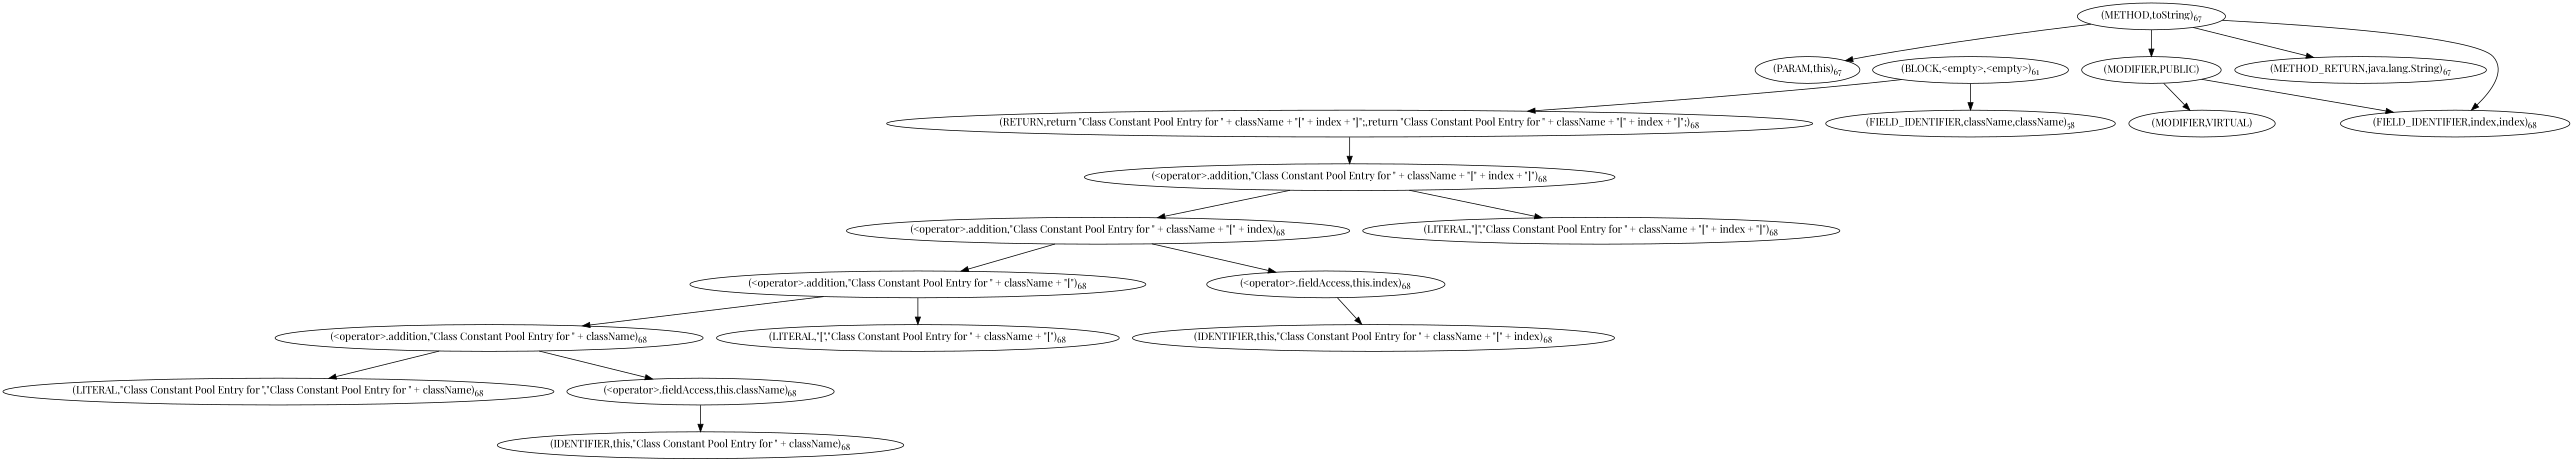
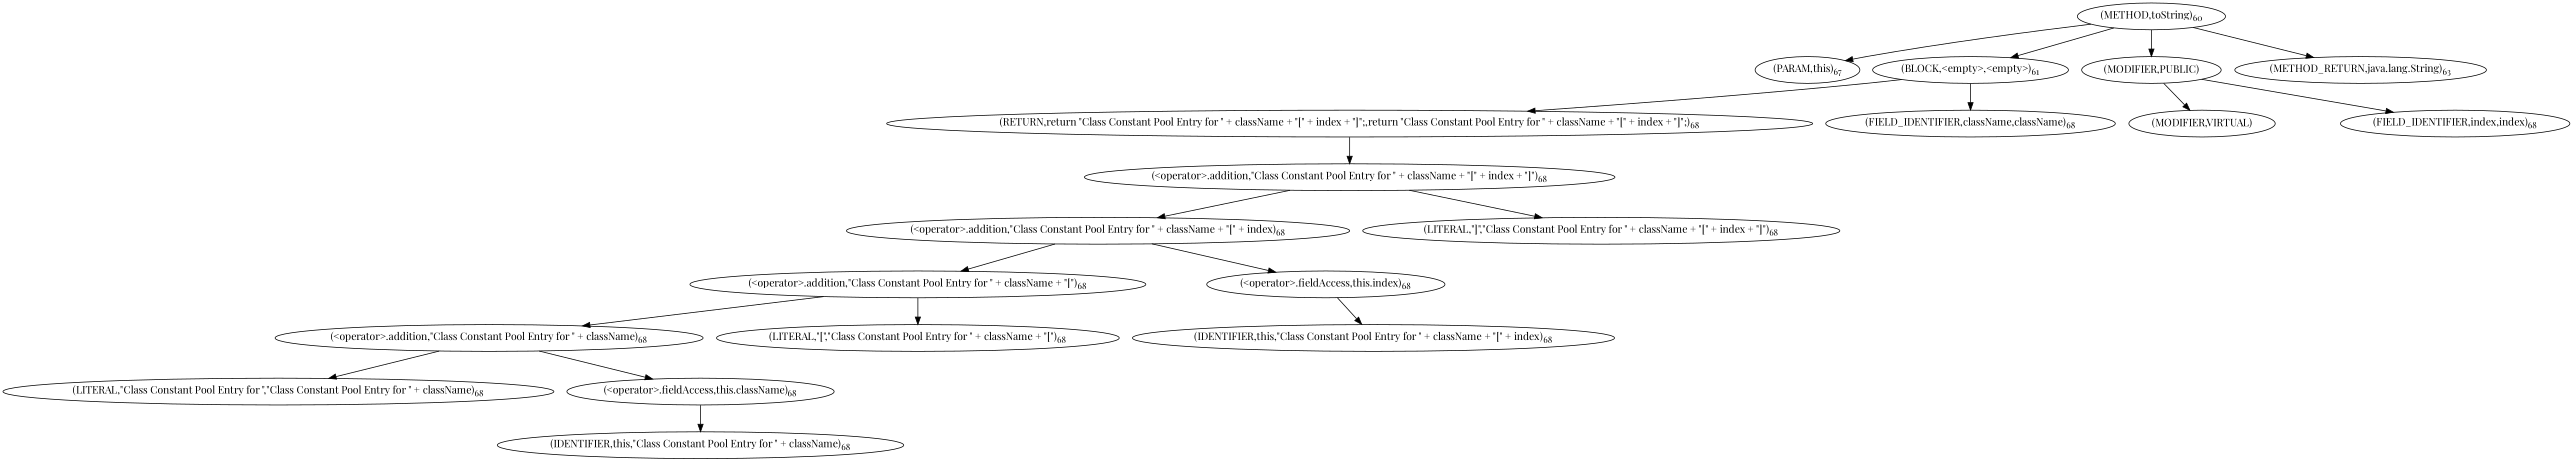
(2198, 15) -> (2198, 15)
(2387, 33) -> (2066, 42)
(2447, 69) -> (2447, 69)
(2071, 122) -> (2071, 122)
